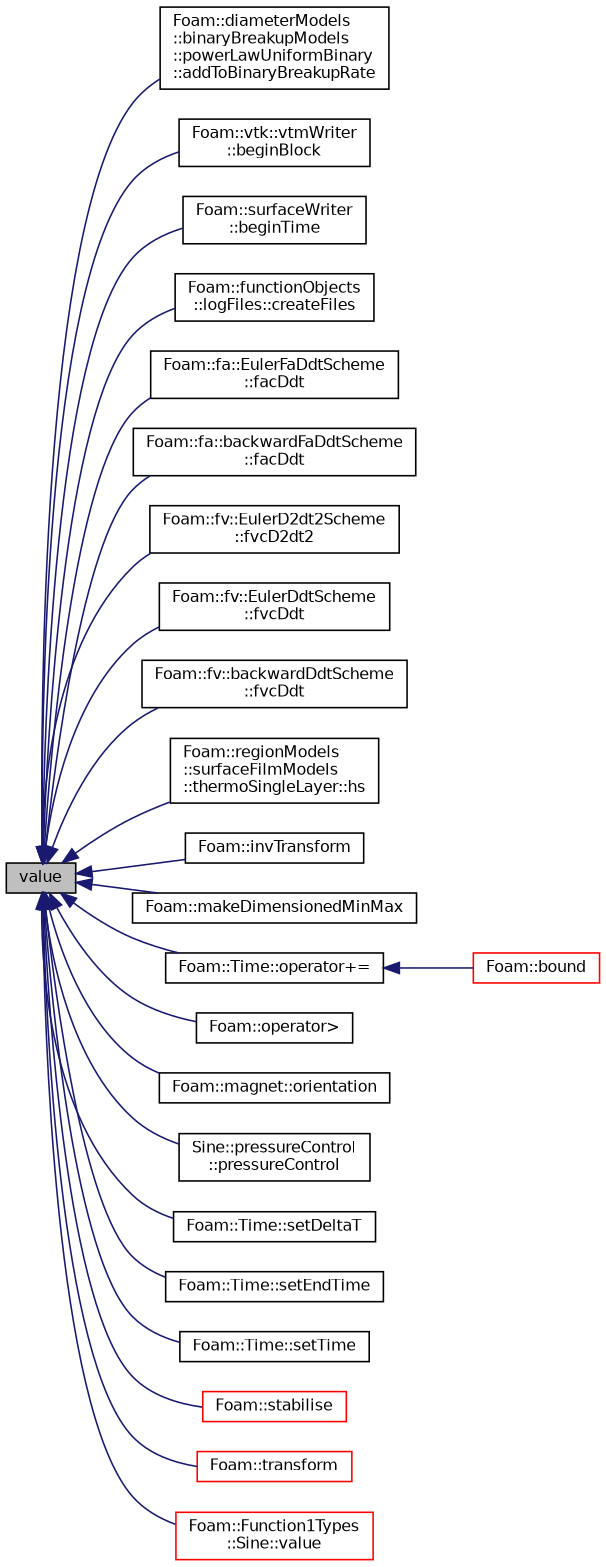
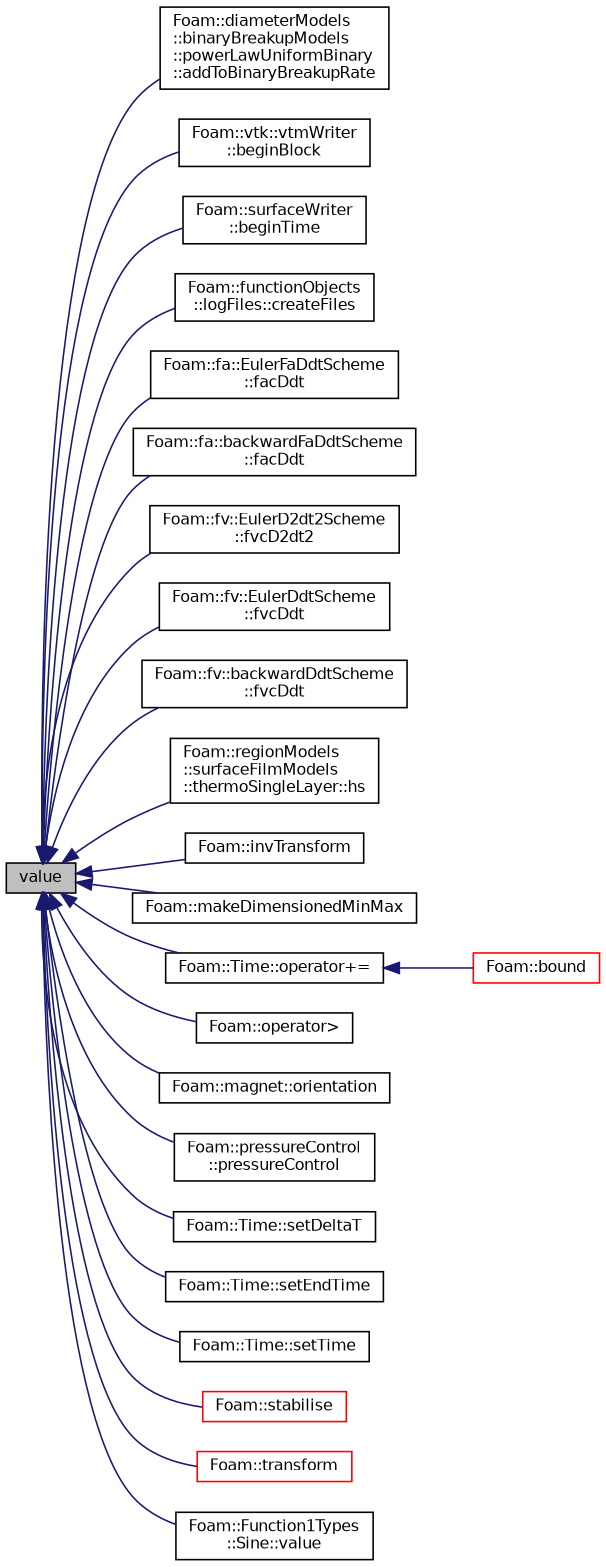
(275, 1157) -> (275, 1157)
(275, 1536) -> (275, 1536)
